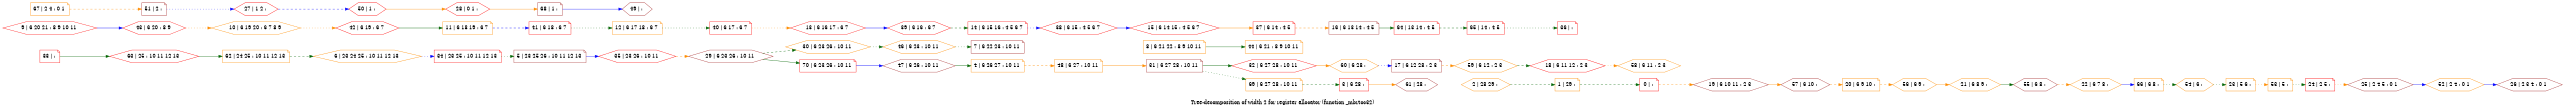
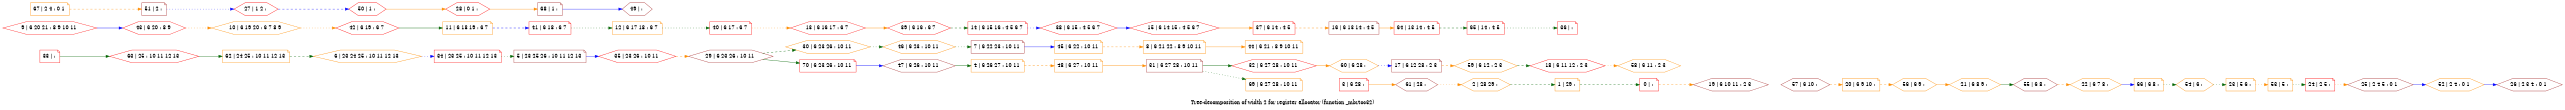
(875, 28) -> (875, 28)
(1385, 28) -> (1385, 28)
none -> (1079, 47)
(1224, 47) -> (1224, 47)
(1319, 85) -> none
none -> (1448, 85)
(1773, 85) -> none
